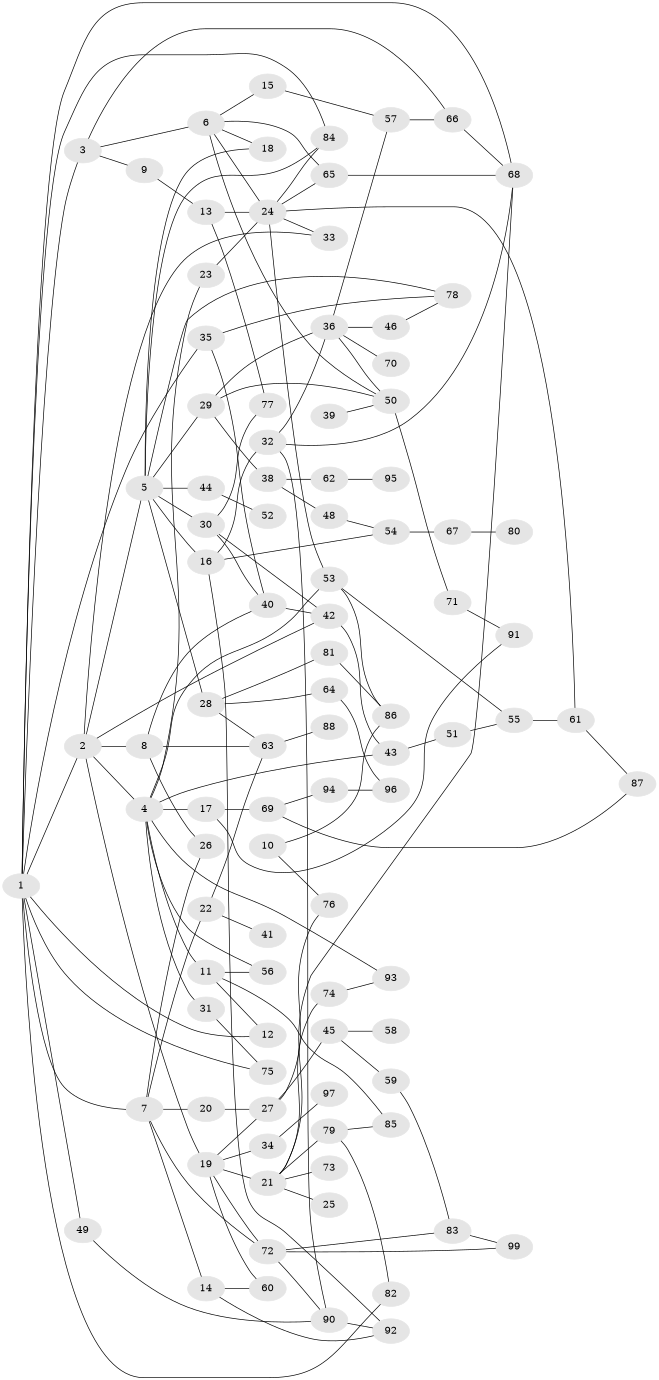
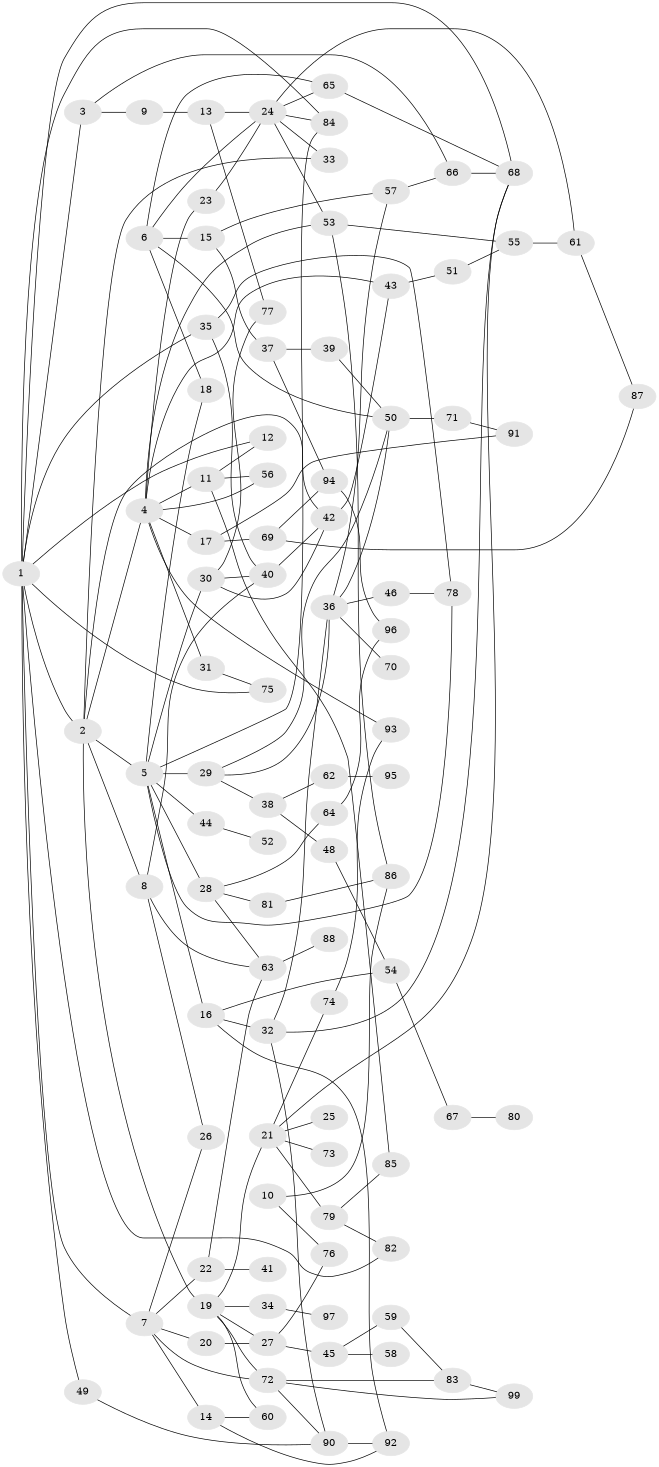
(144, 137) -> none
none -> (268, 349)
